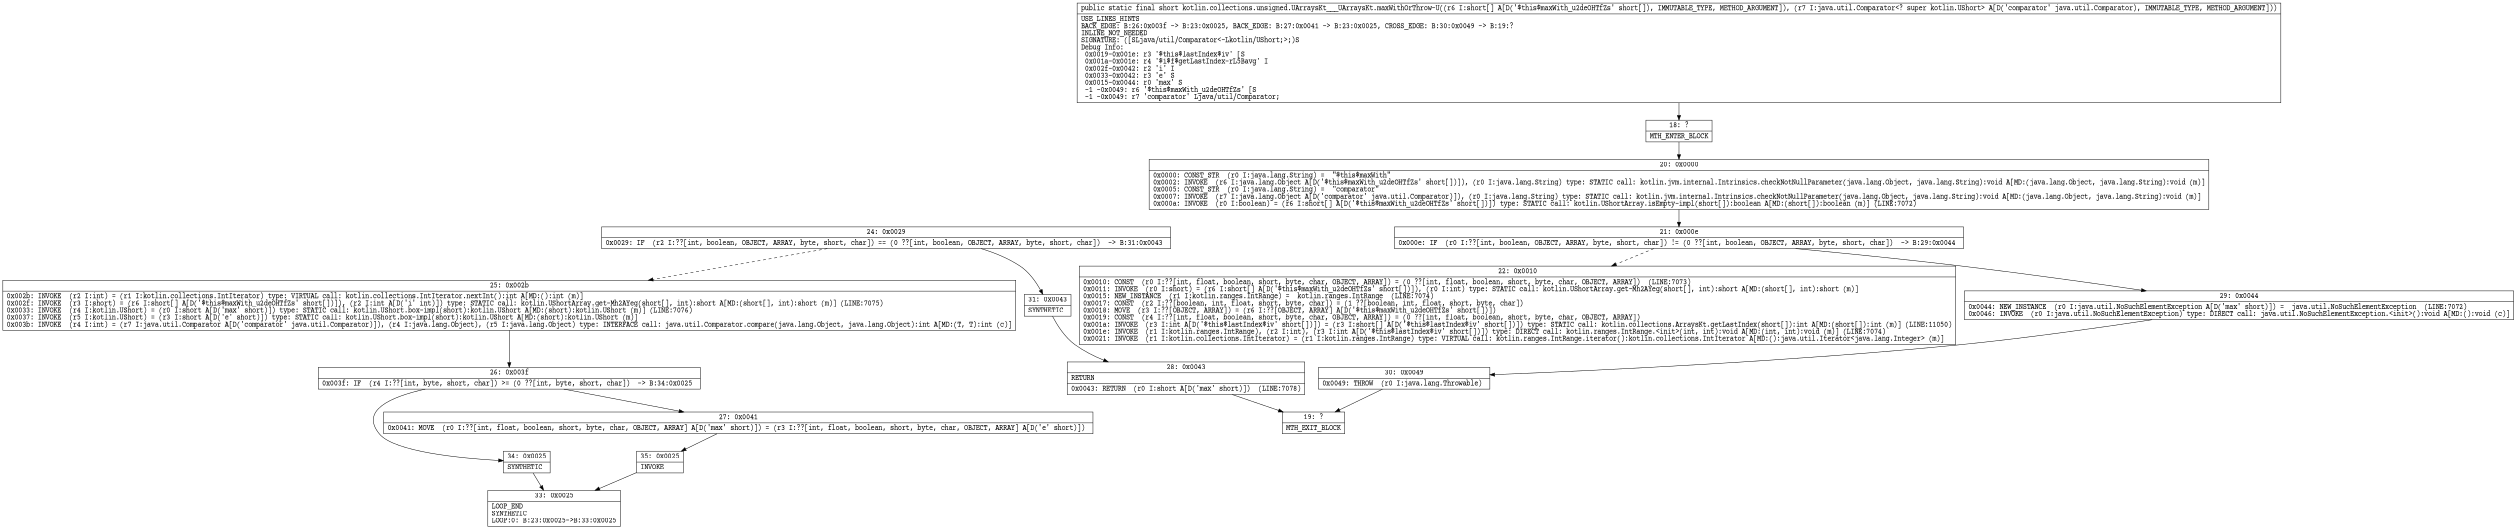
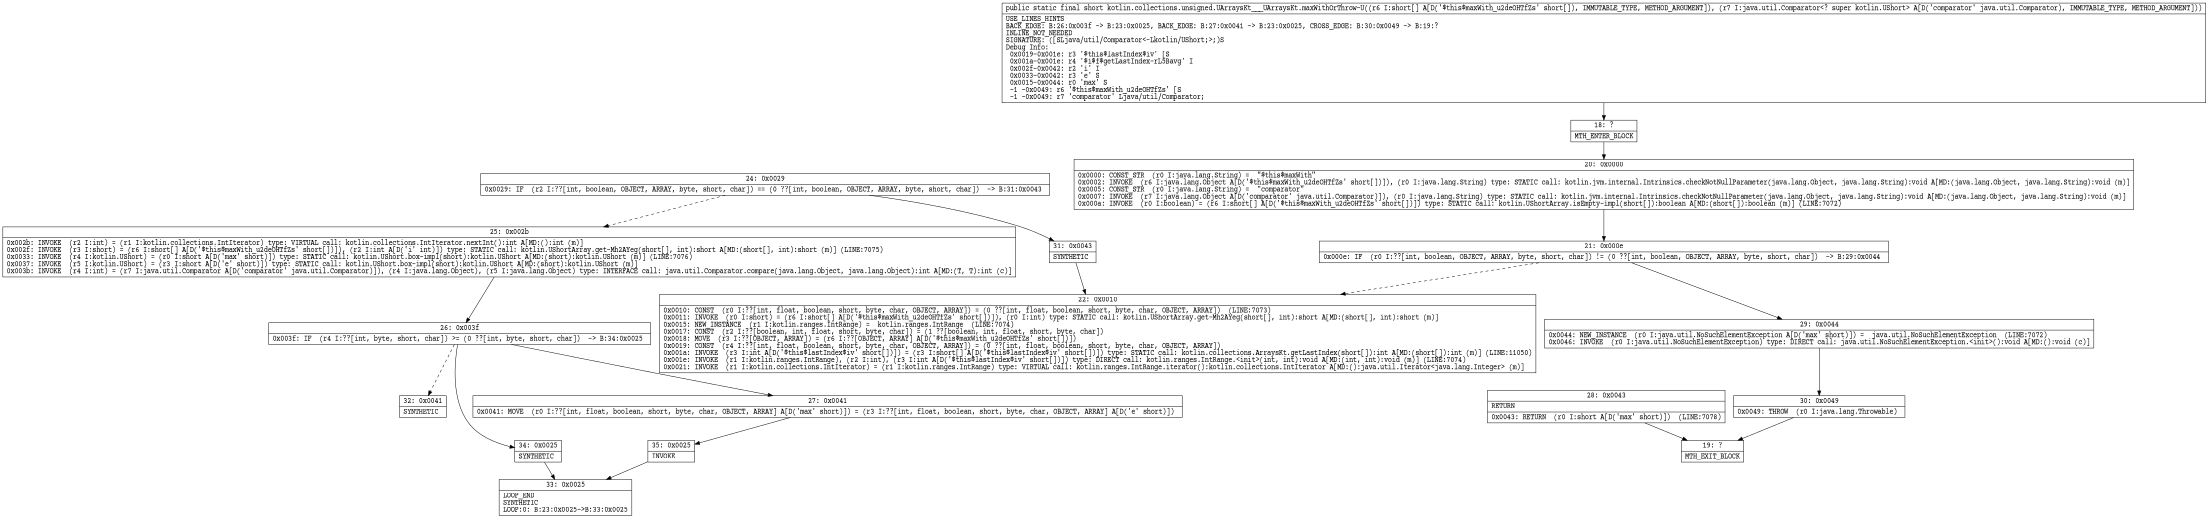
(1073, 343) -> (1080, 276)
none -> (423, 407)
